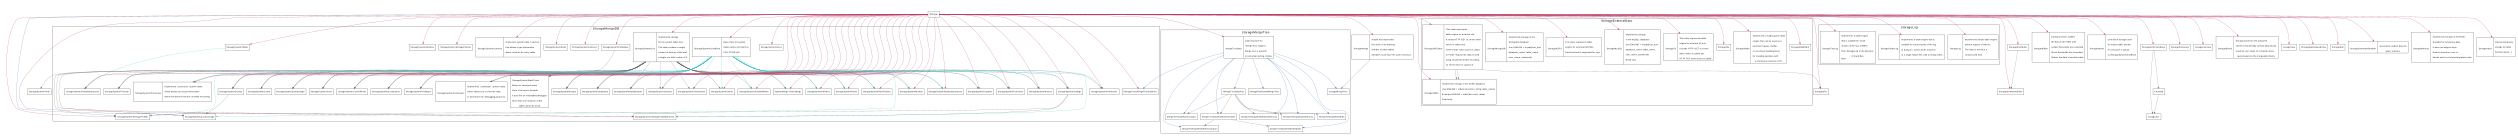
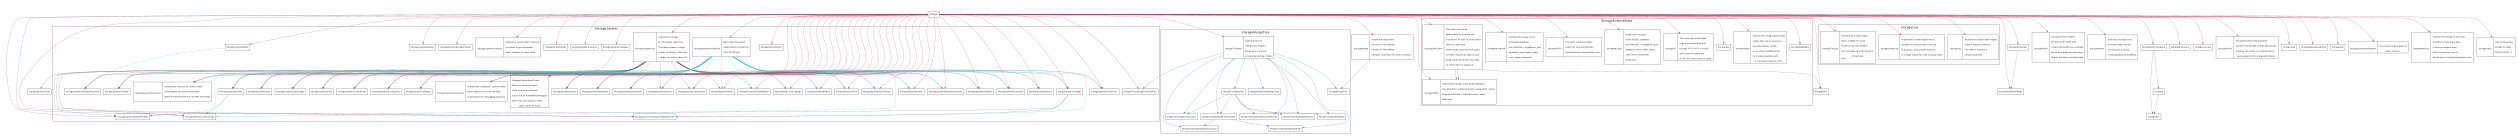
(606, 29) -> (606, 29)
(520, 47) -> (519, 47)
